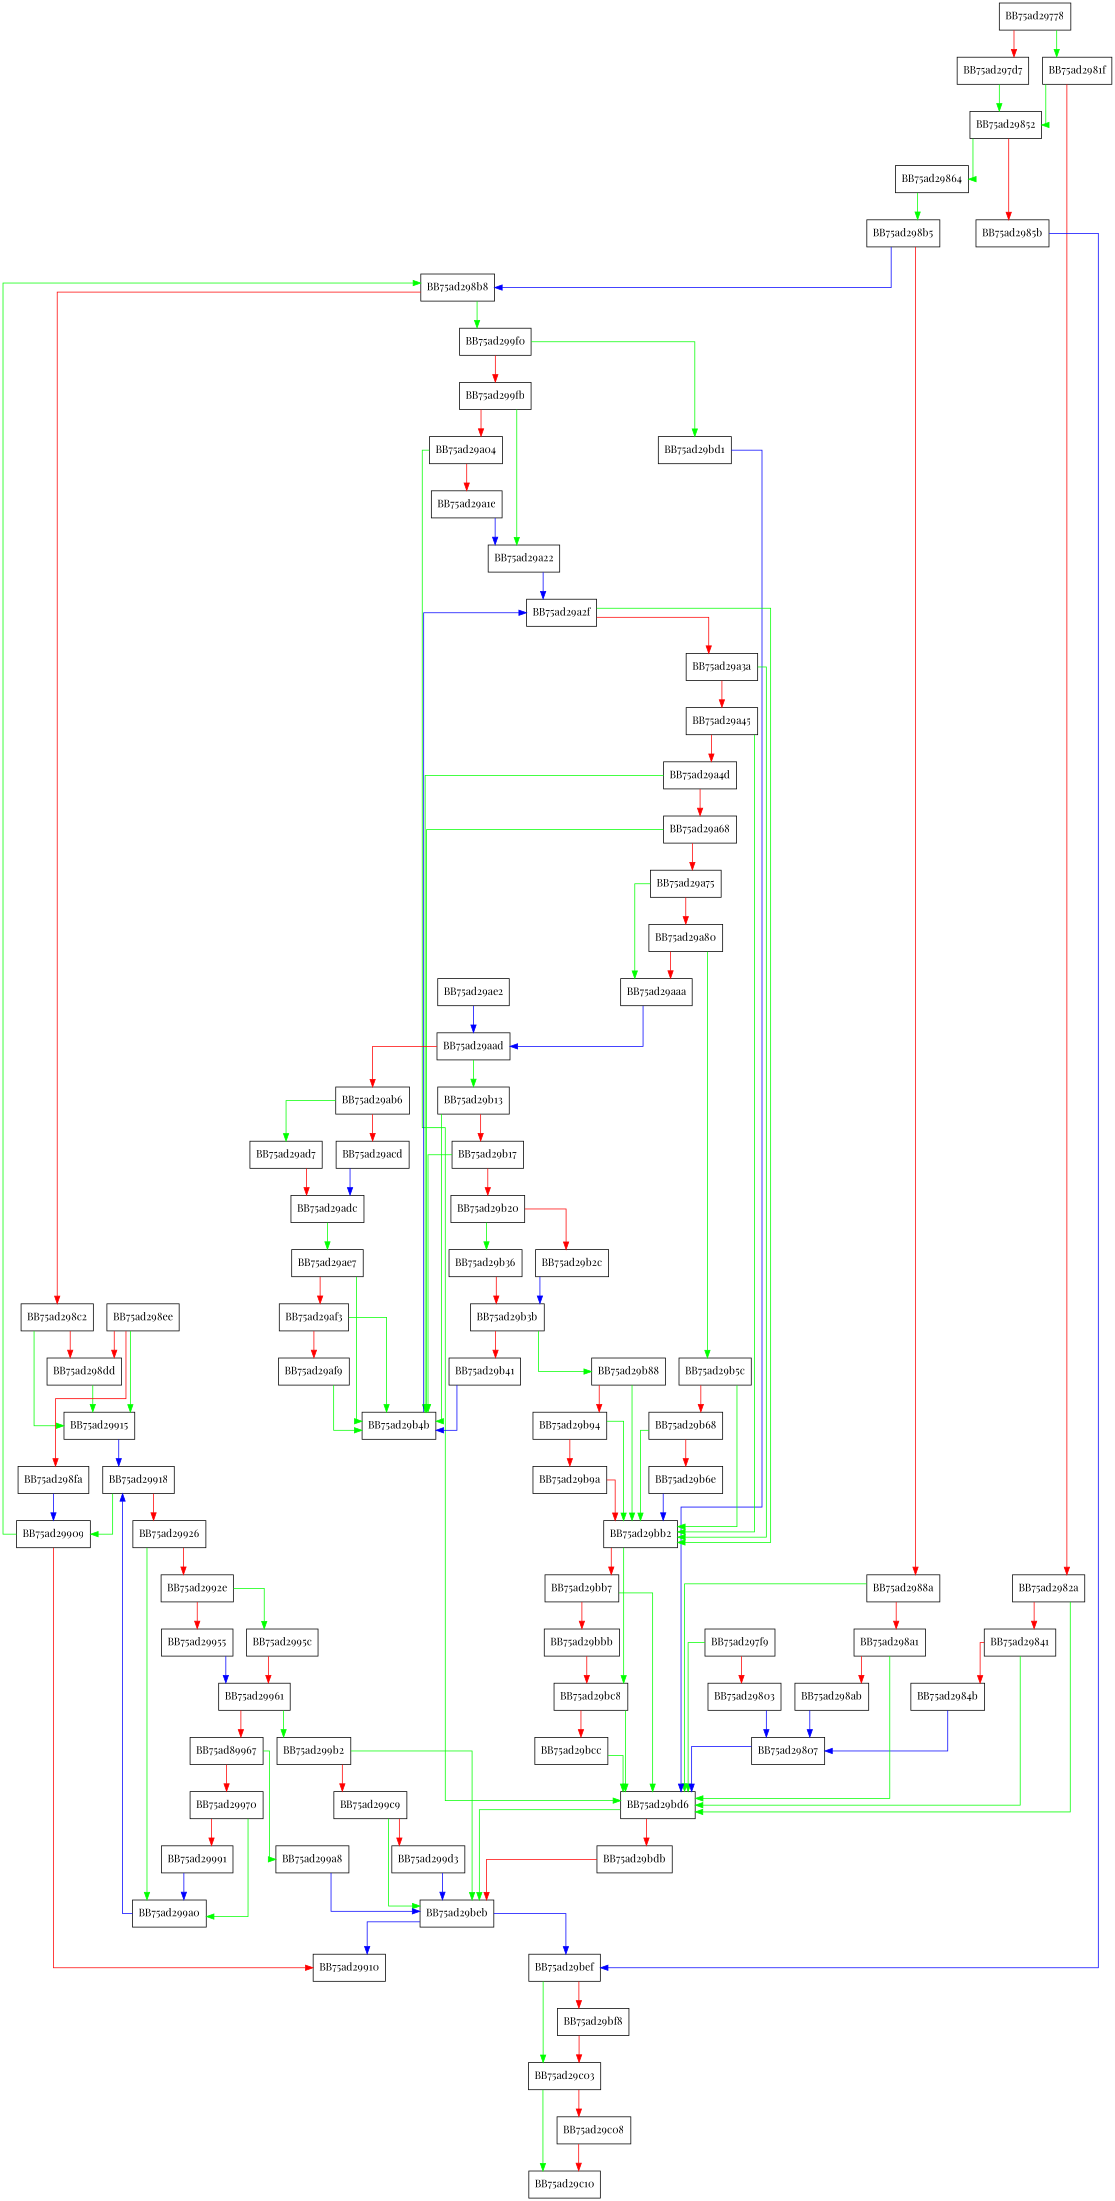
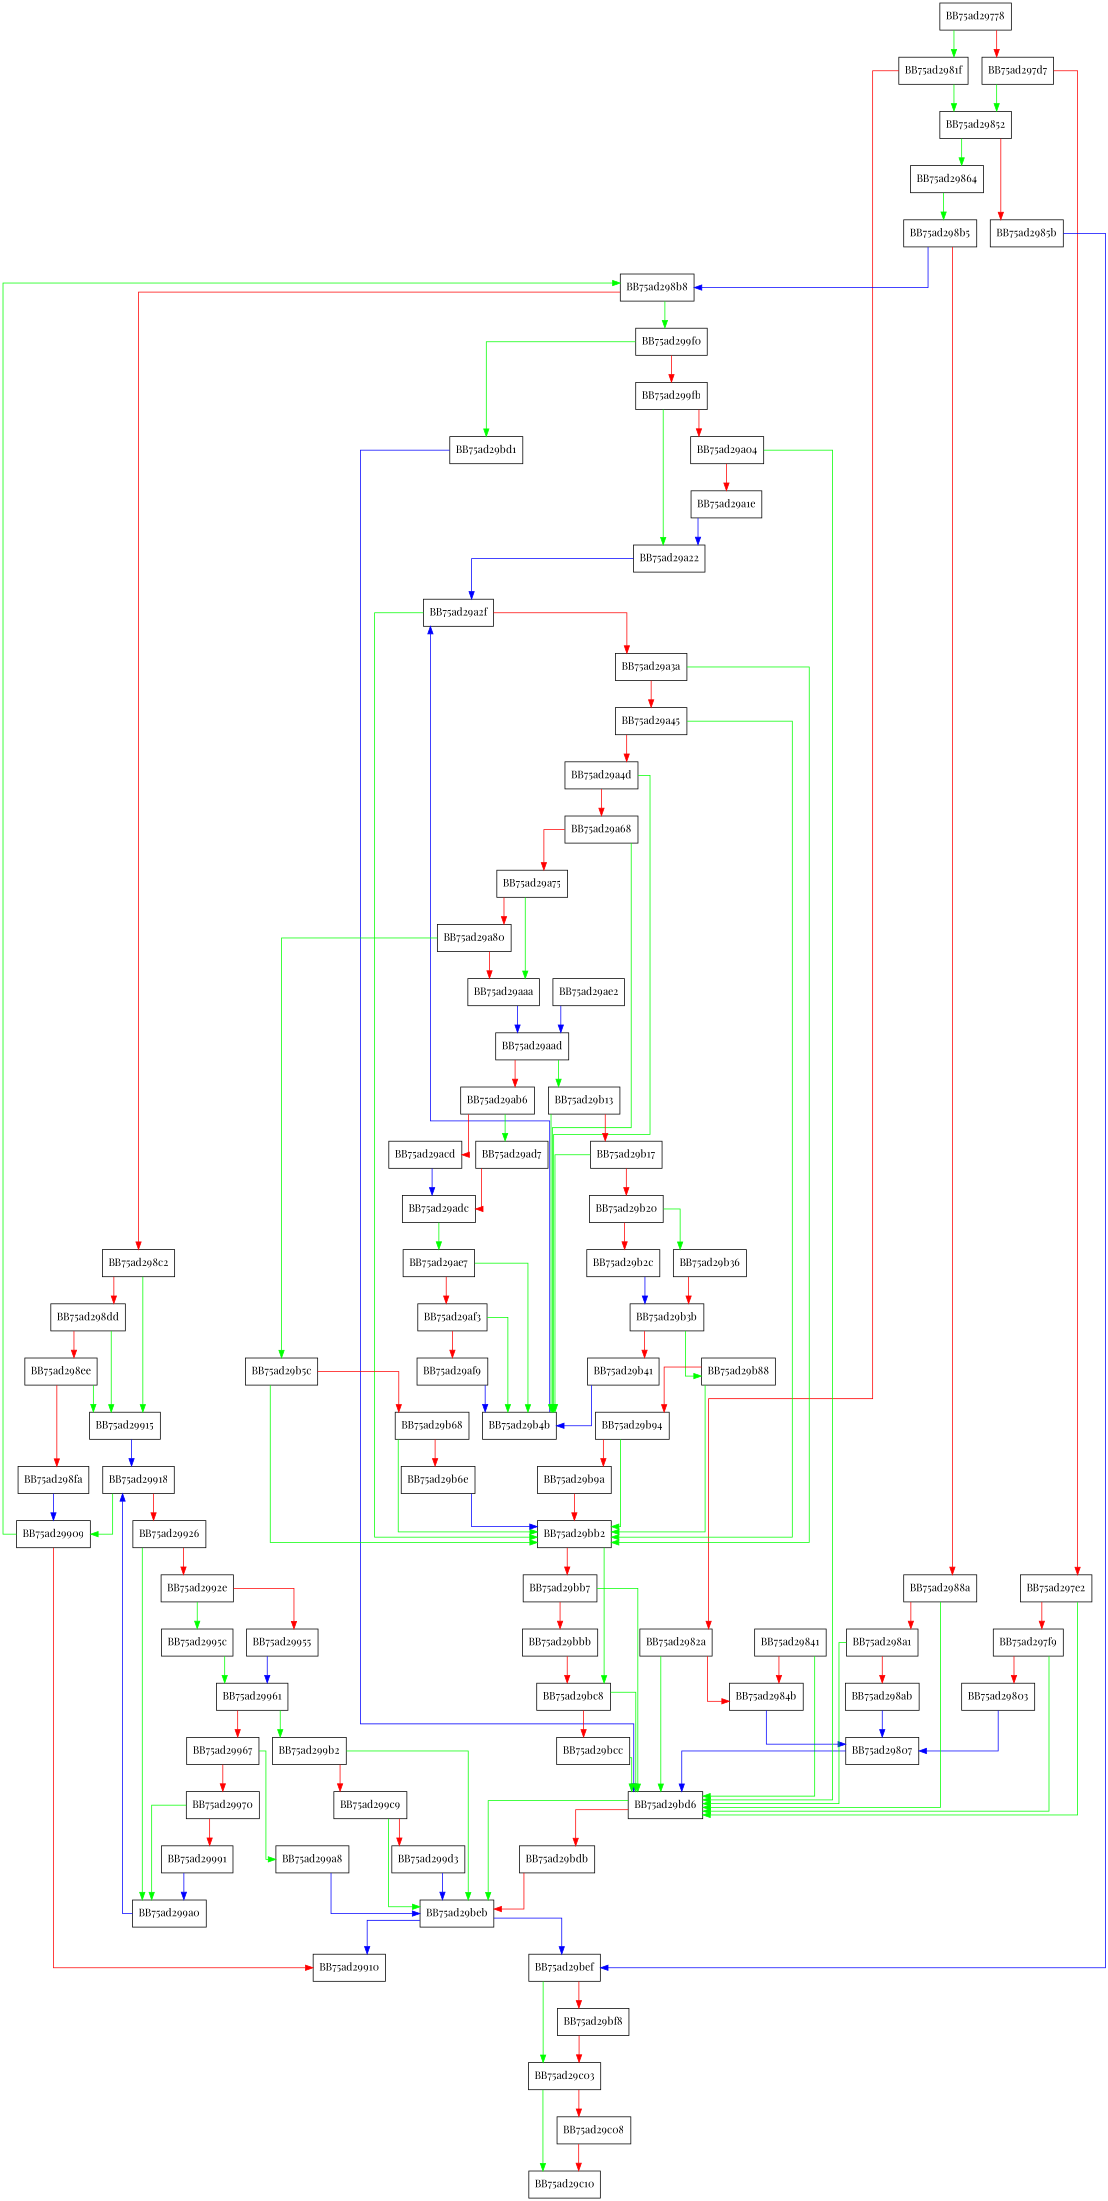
(114, 1341) -> (74, 1341)
(334, 1418) -> (485, 1395)
none -> (1056, 1588)
(1034, 1612) -> (707, 1686)
(268, 1666) -> (225, 1666)
(227, 1751) -> (223, 1751)
